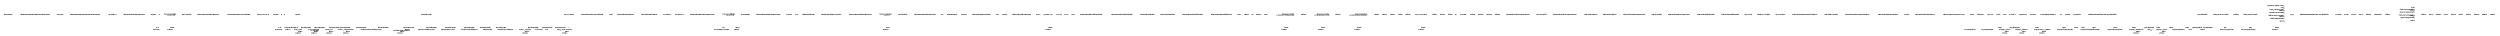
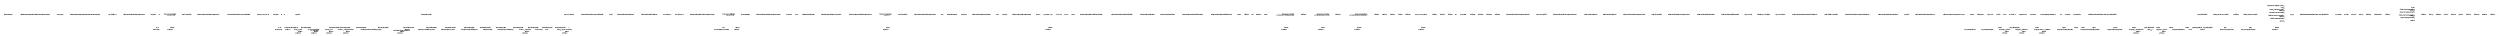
(362, 23) -> (475, 22)
